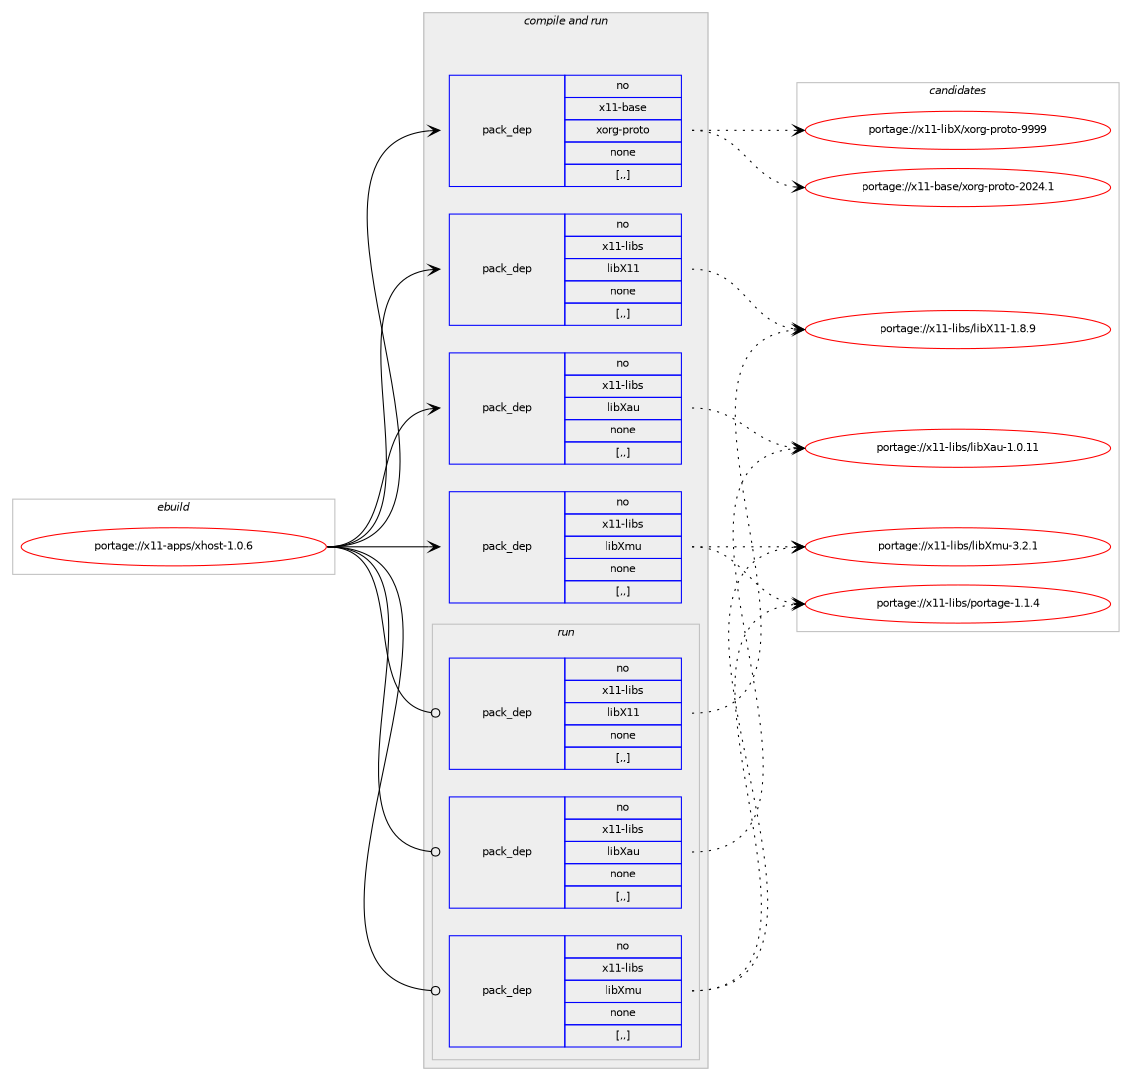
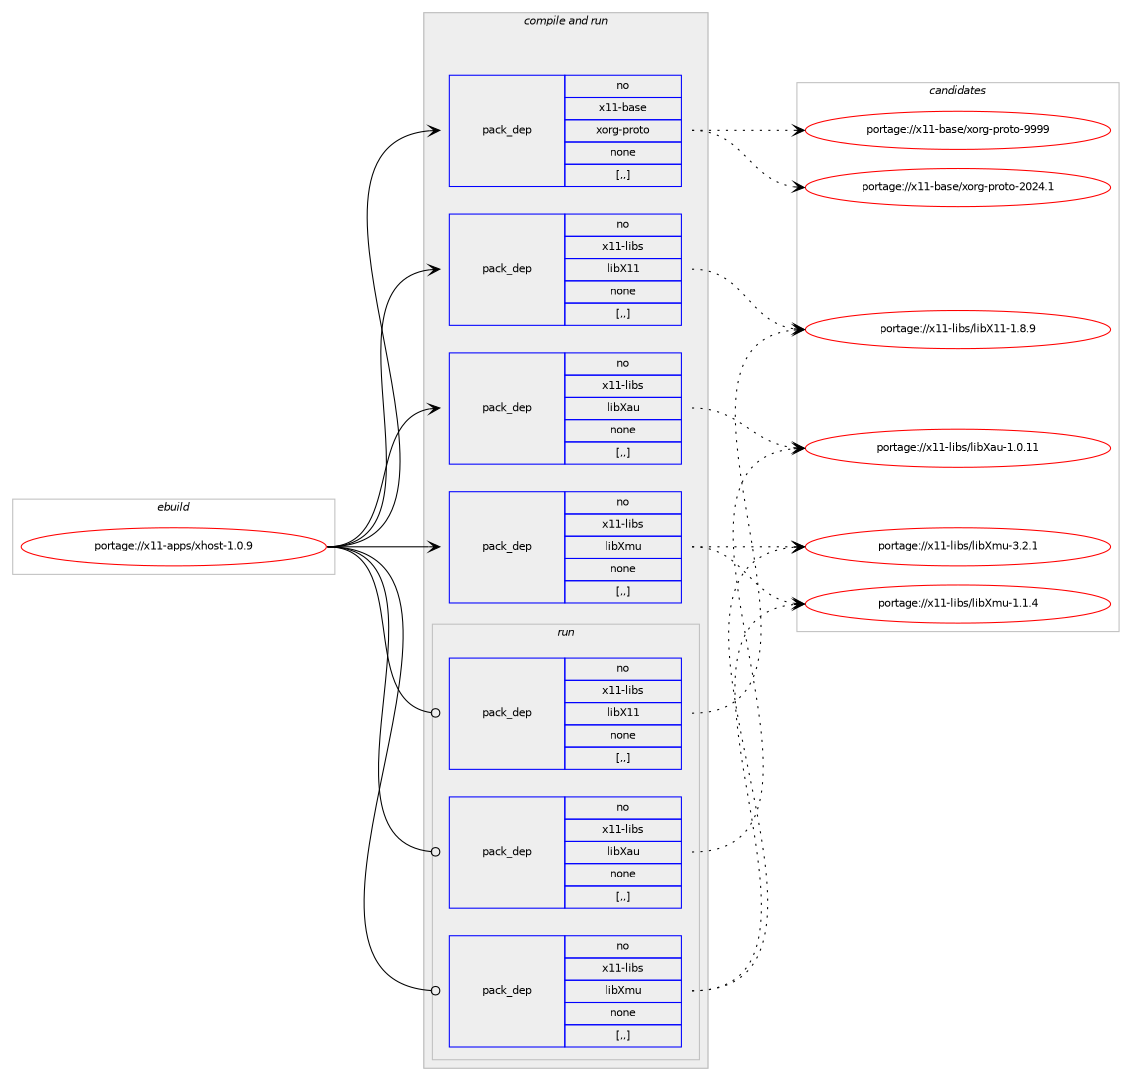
(958, 130) -> (958, 130)
(174, 547) -> (174, 547)
(958, 604) -> (958, 604)
